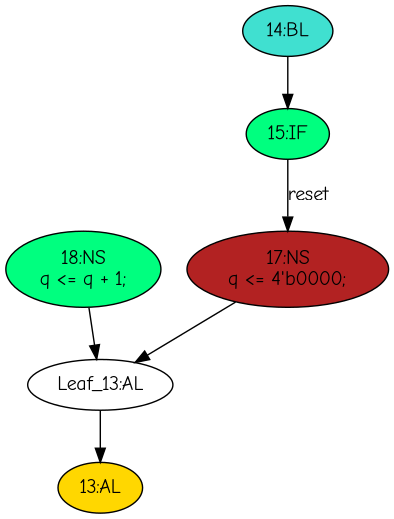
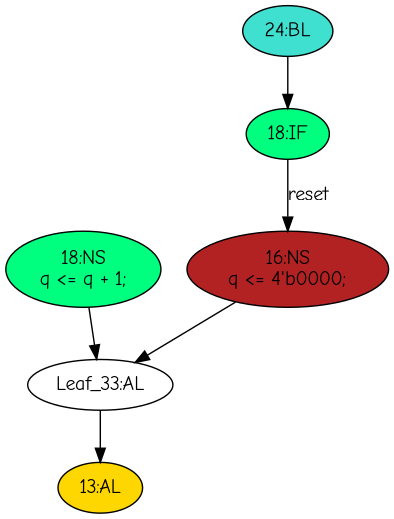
(288, 31) -> (288, 31)
(288, 134) -> (288, 134)
(288, 269) -> (288, 269)
(100, 385) -> (100, 385)
